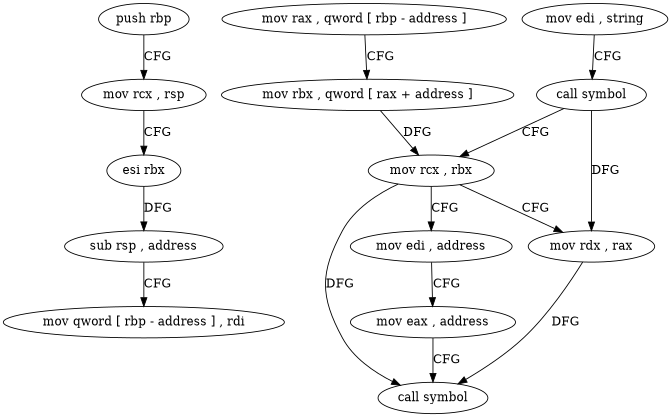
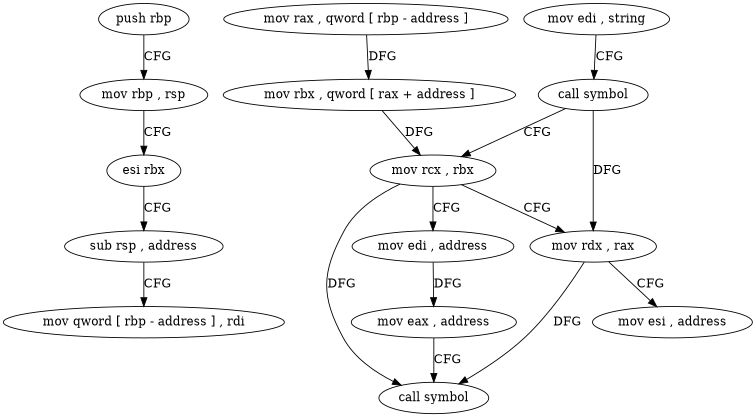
(381, 57) -> (383, 57)
(144, 95) -> (144, 95)
(158, 209) -> (158, 209)
(447, 284) -> (448, 284)
none -> (672, 322)
